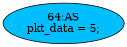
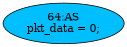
(64, 23) -> (64, 23)
